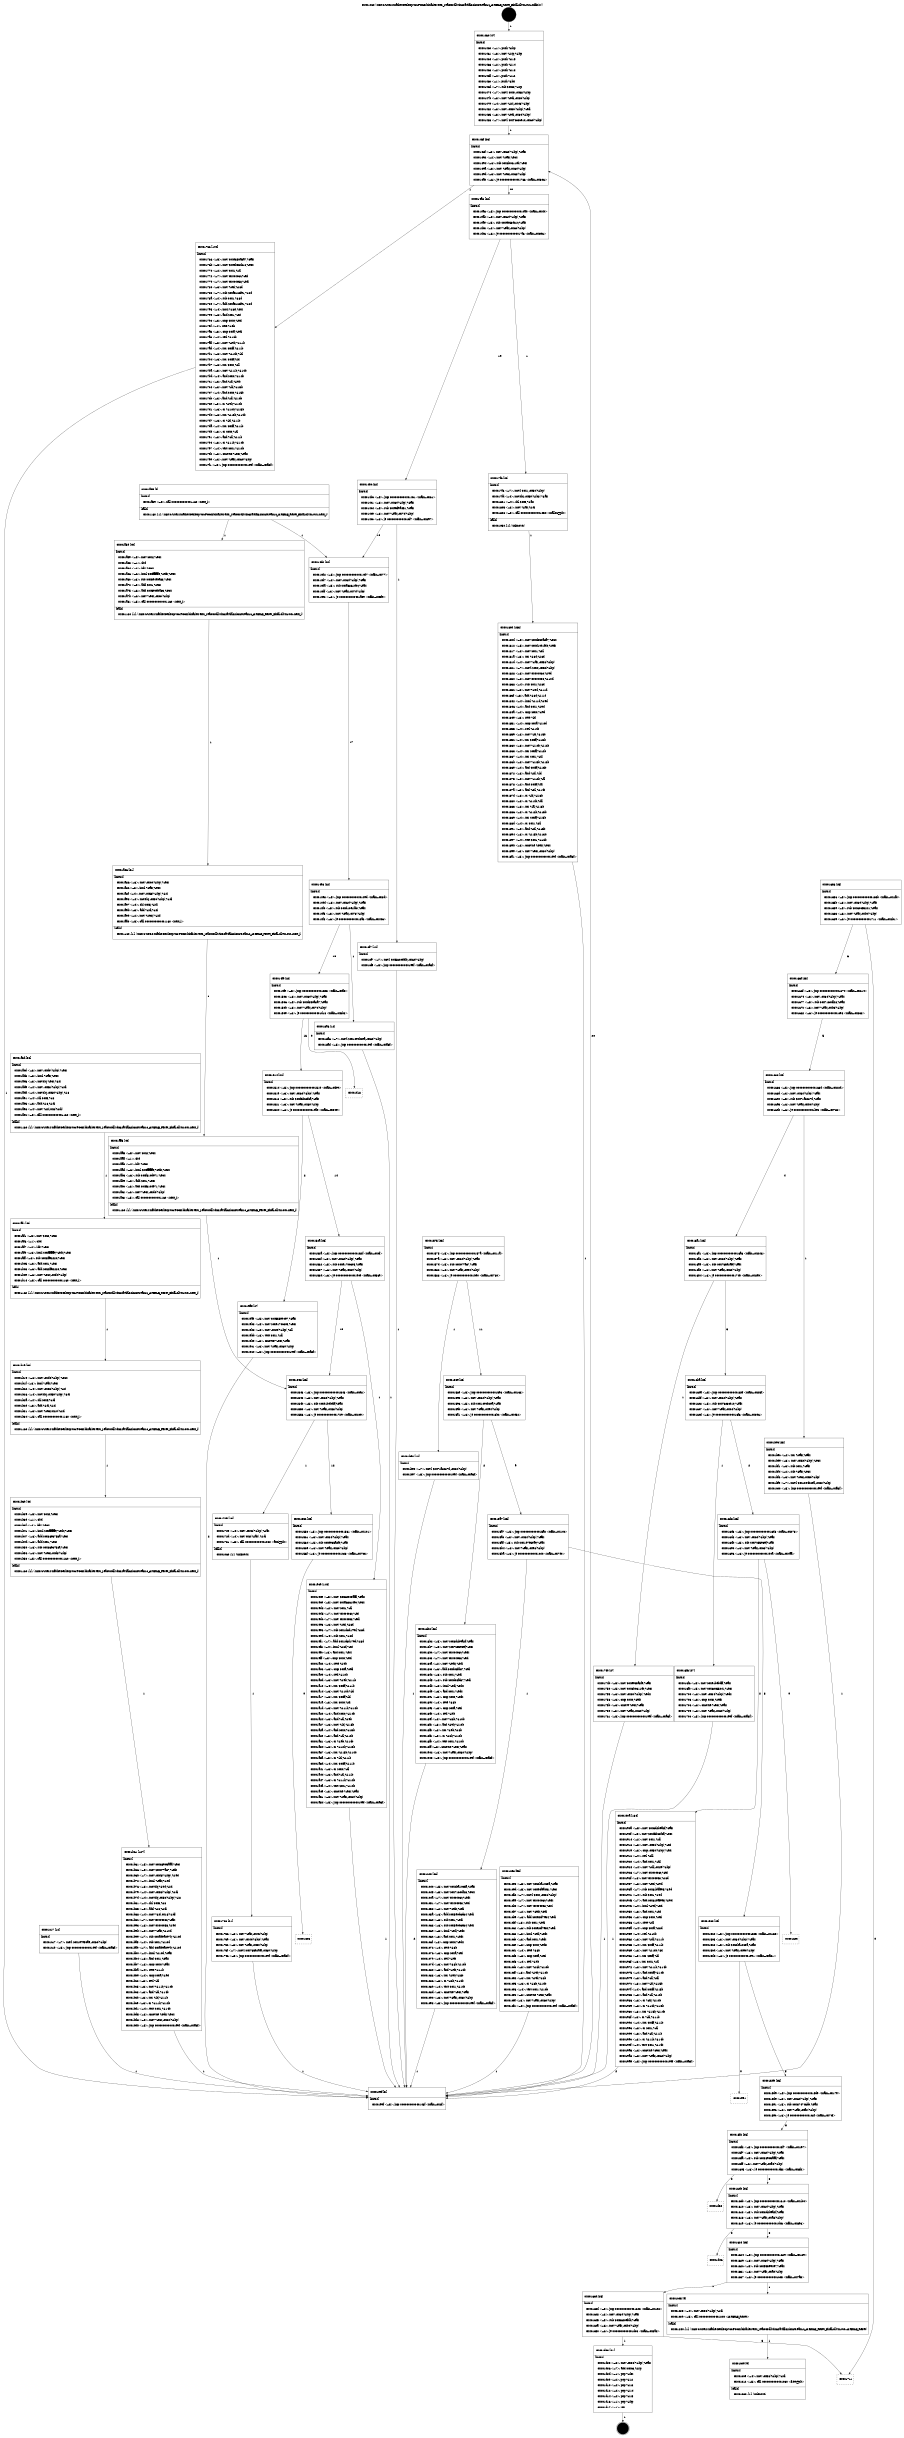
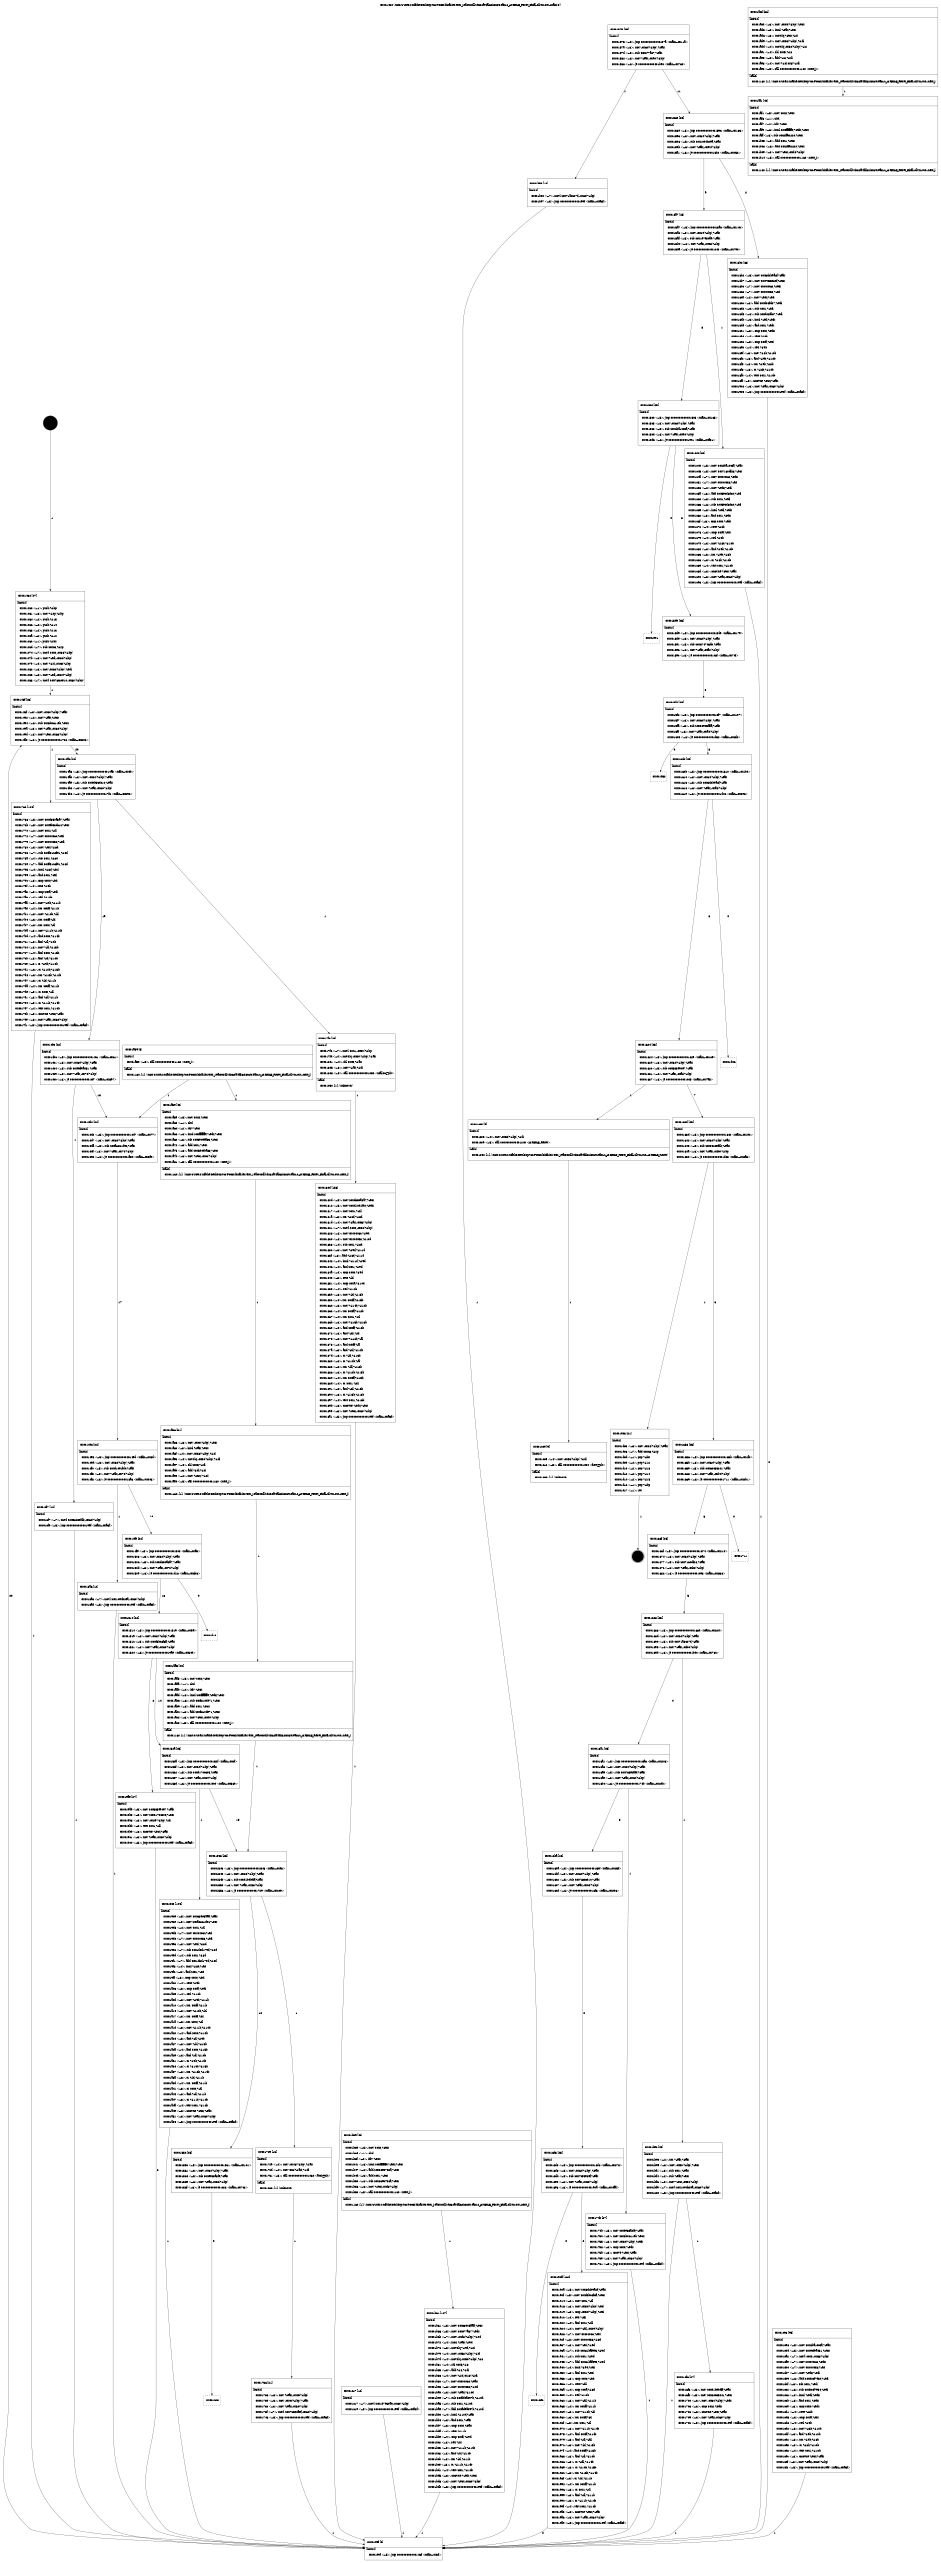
(105, 1398) -> none
(714, 1542) -> (698, 2285)
(757, 2342) -> (713, 1300)
